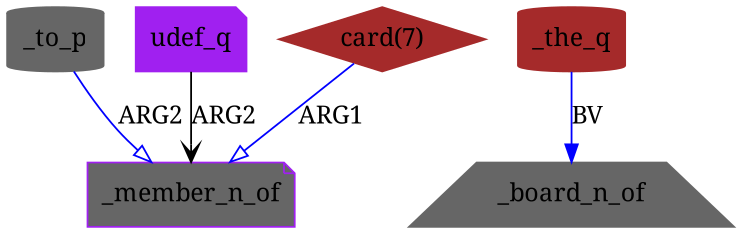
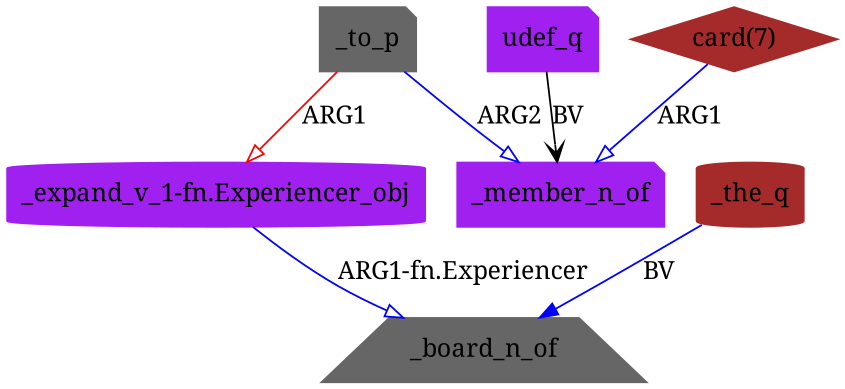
(55, 39) -> (368, 39)
(224, 117) -> (569, 117)
(191, 195) -> (561, 195)
none -> (216, 195)
